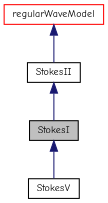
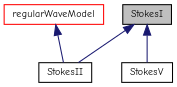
(54, 107) -> (102, 46)
